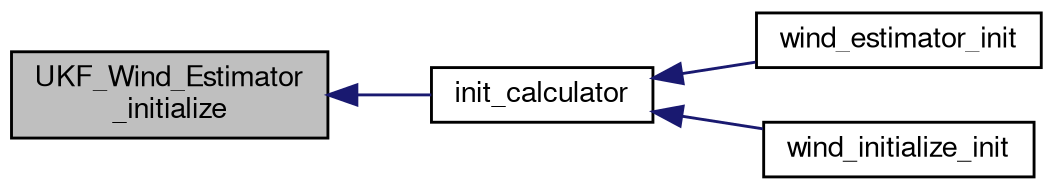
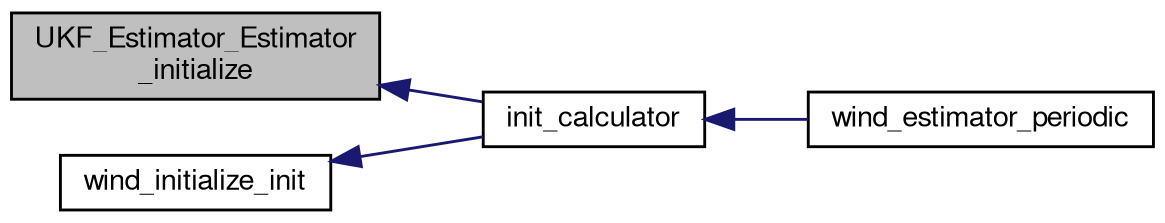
(899, 40) -> (981, 119)
(170, 95) -> (196, 56)
(723, 123) -> (422, 147)
